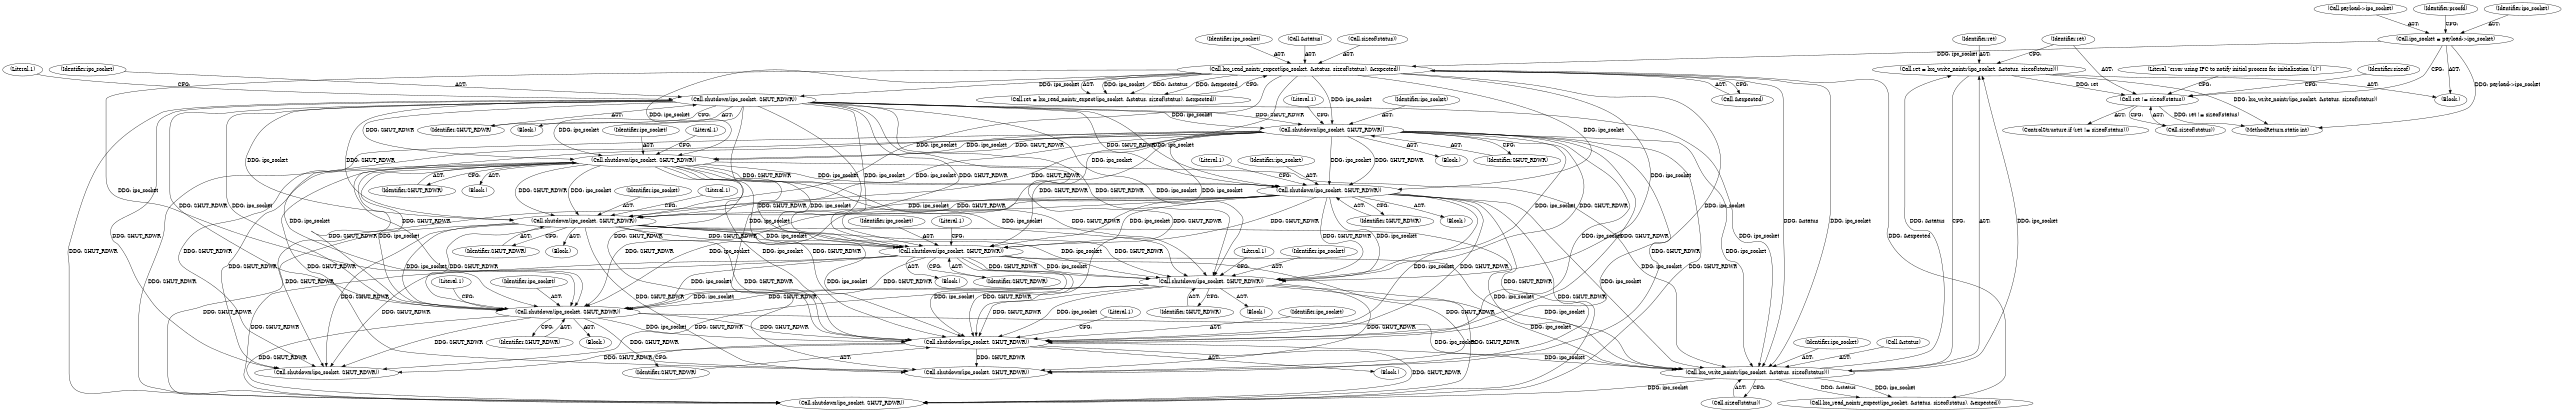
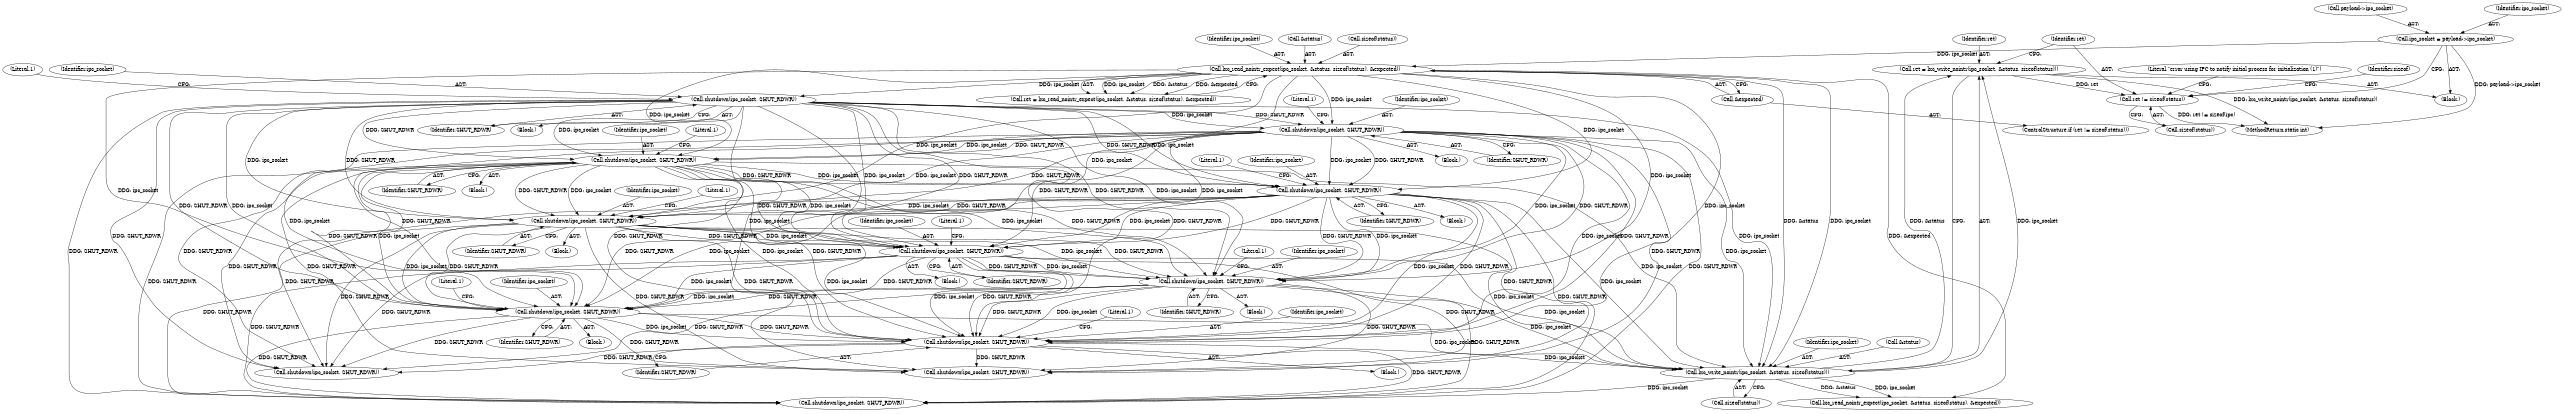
(2446, 9) -> none
(2112, 113) -> (1897, 114)
(2207, 115) -> (2207, 115)
